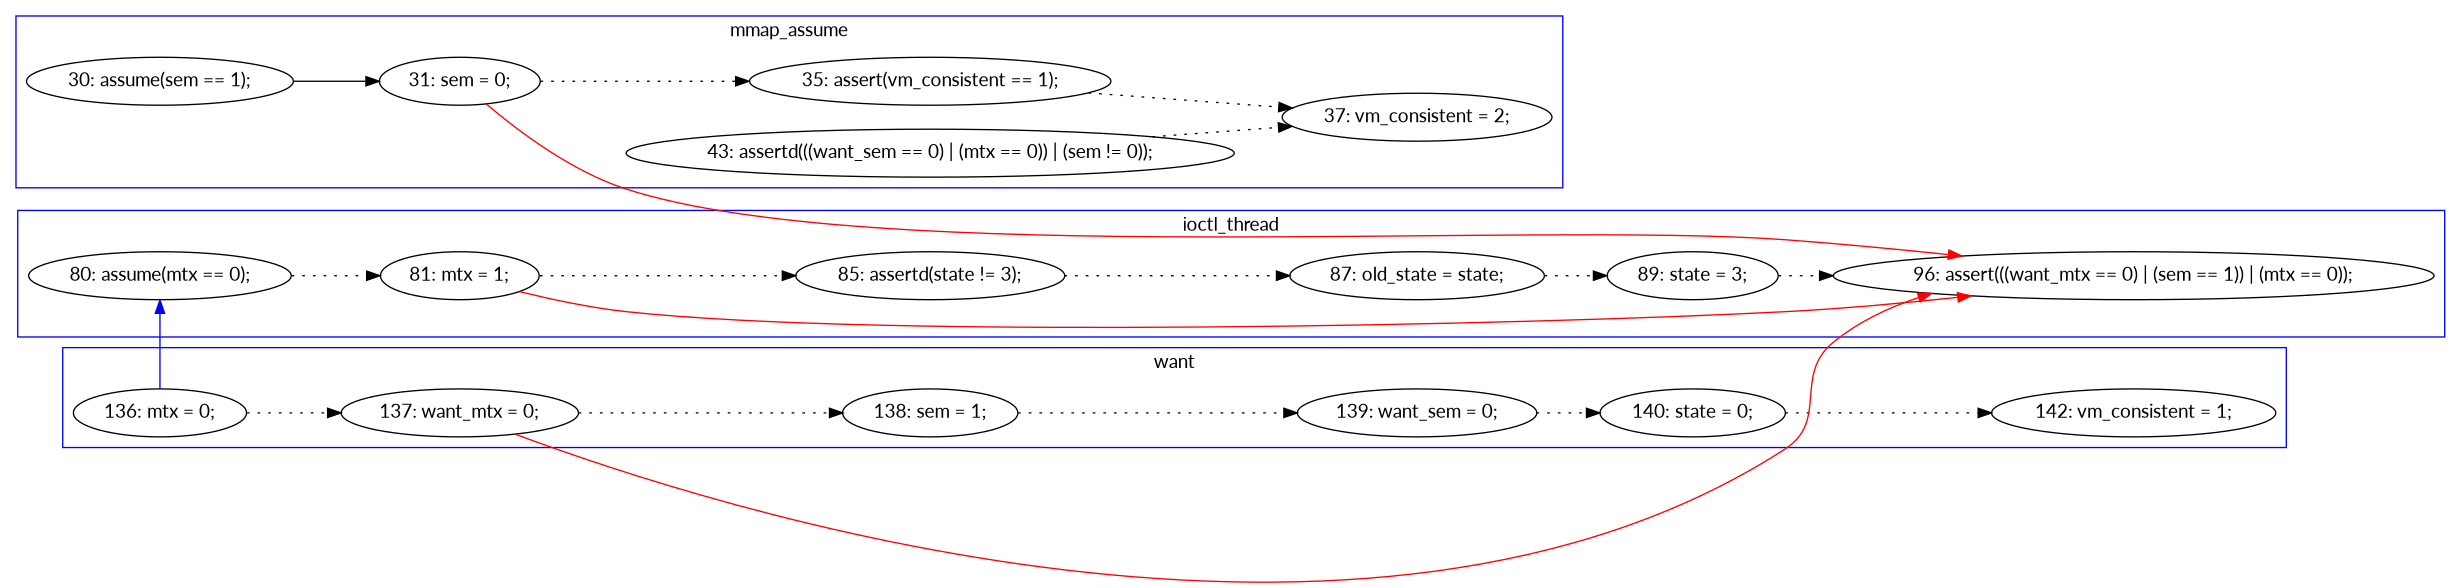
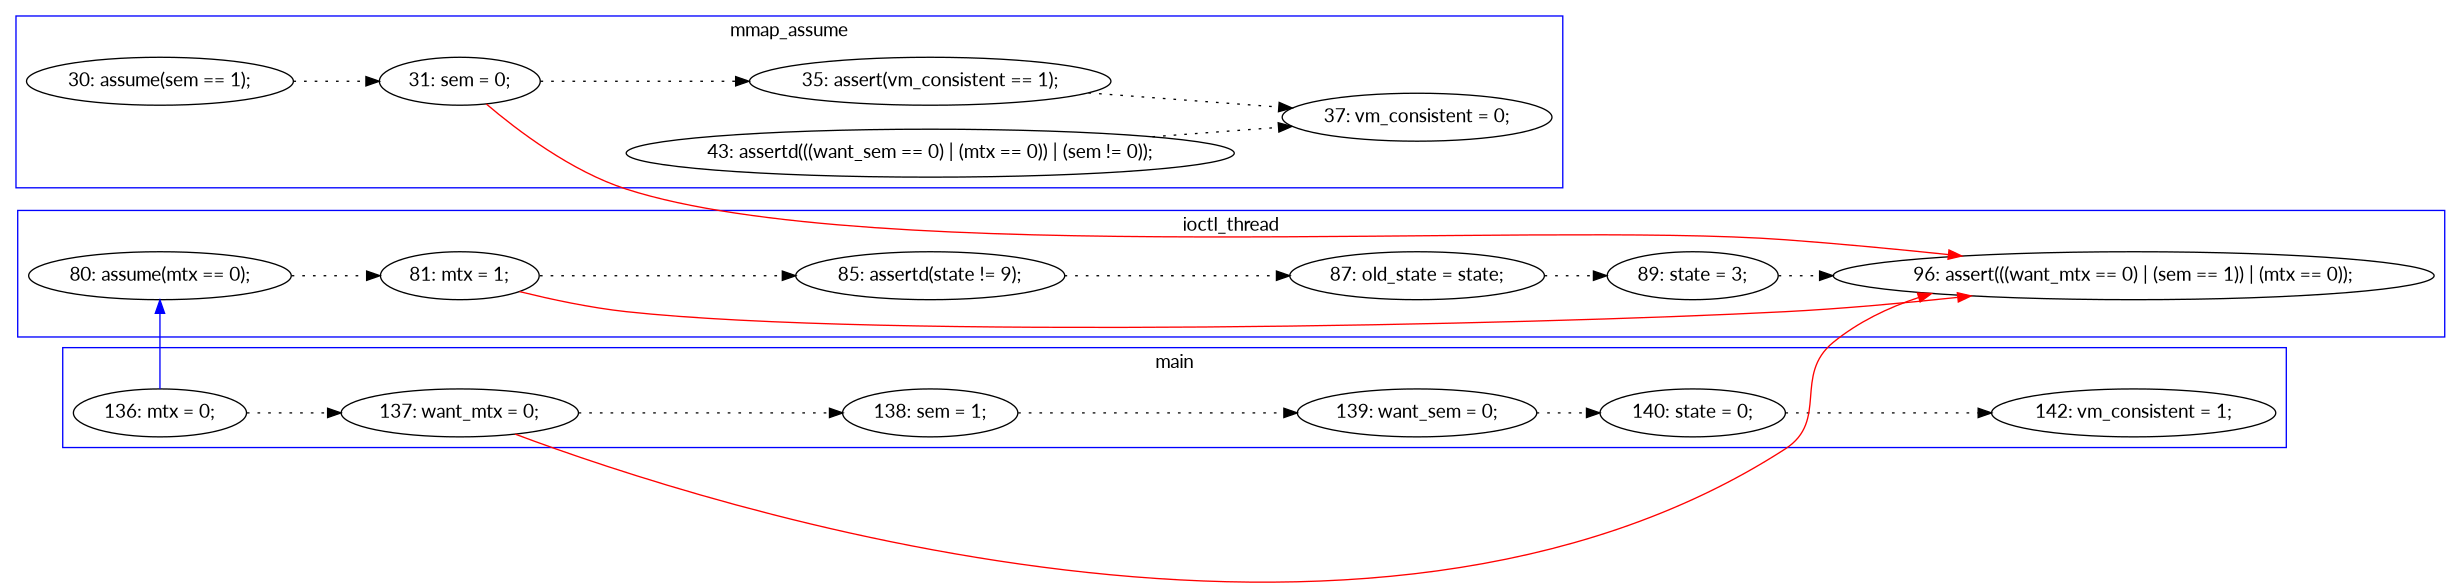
(329, 81) -> (329, 81)
(1417, 117) -> (1417, 117)
(930, 276) -> (930, 276)
(1175, 363) -> (1175, 363)
